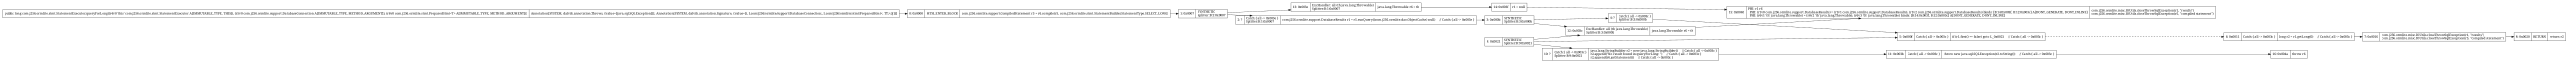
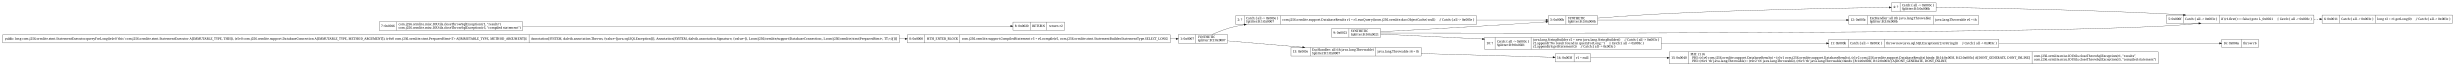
(1777, 23) -> none
(1556, 37) -> (1463, 27)
(2357, 37) -> none
